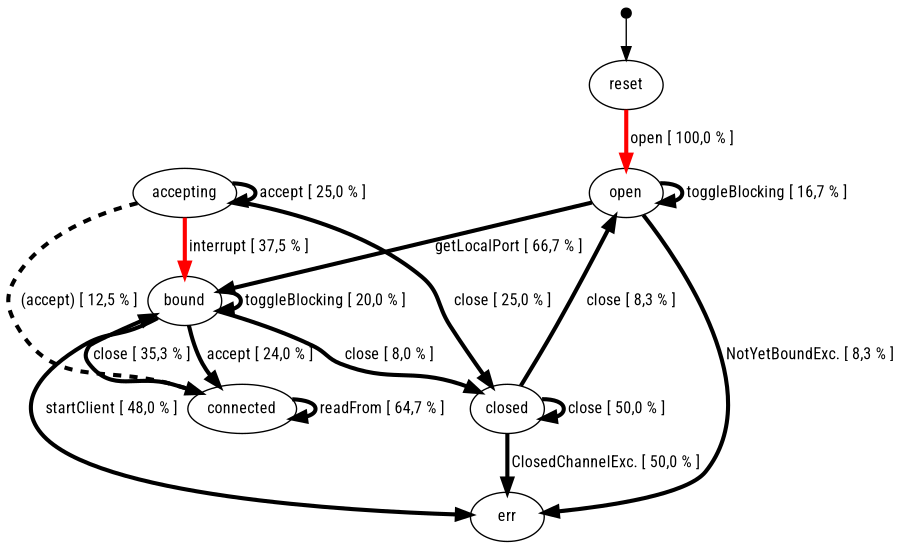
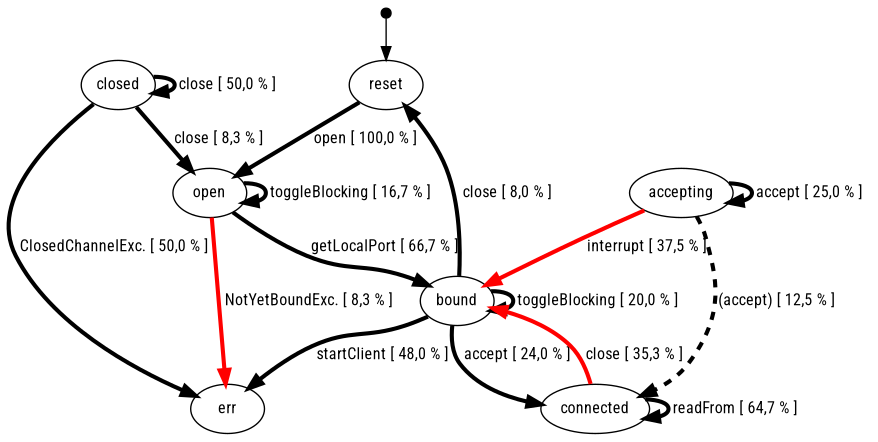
(626, 132) -> (304, 135)
(371, 244) -> none
(87, 360) -> (559, 336)
(338, 363) -> (453, 192)
(727, 412) -> (218, 294)
